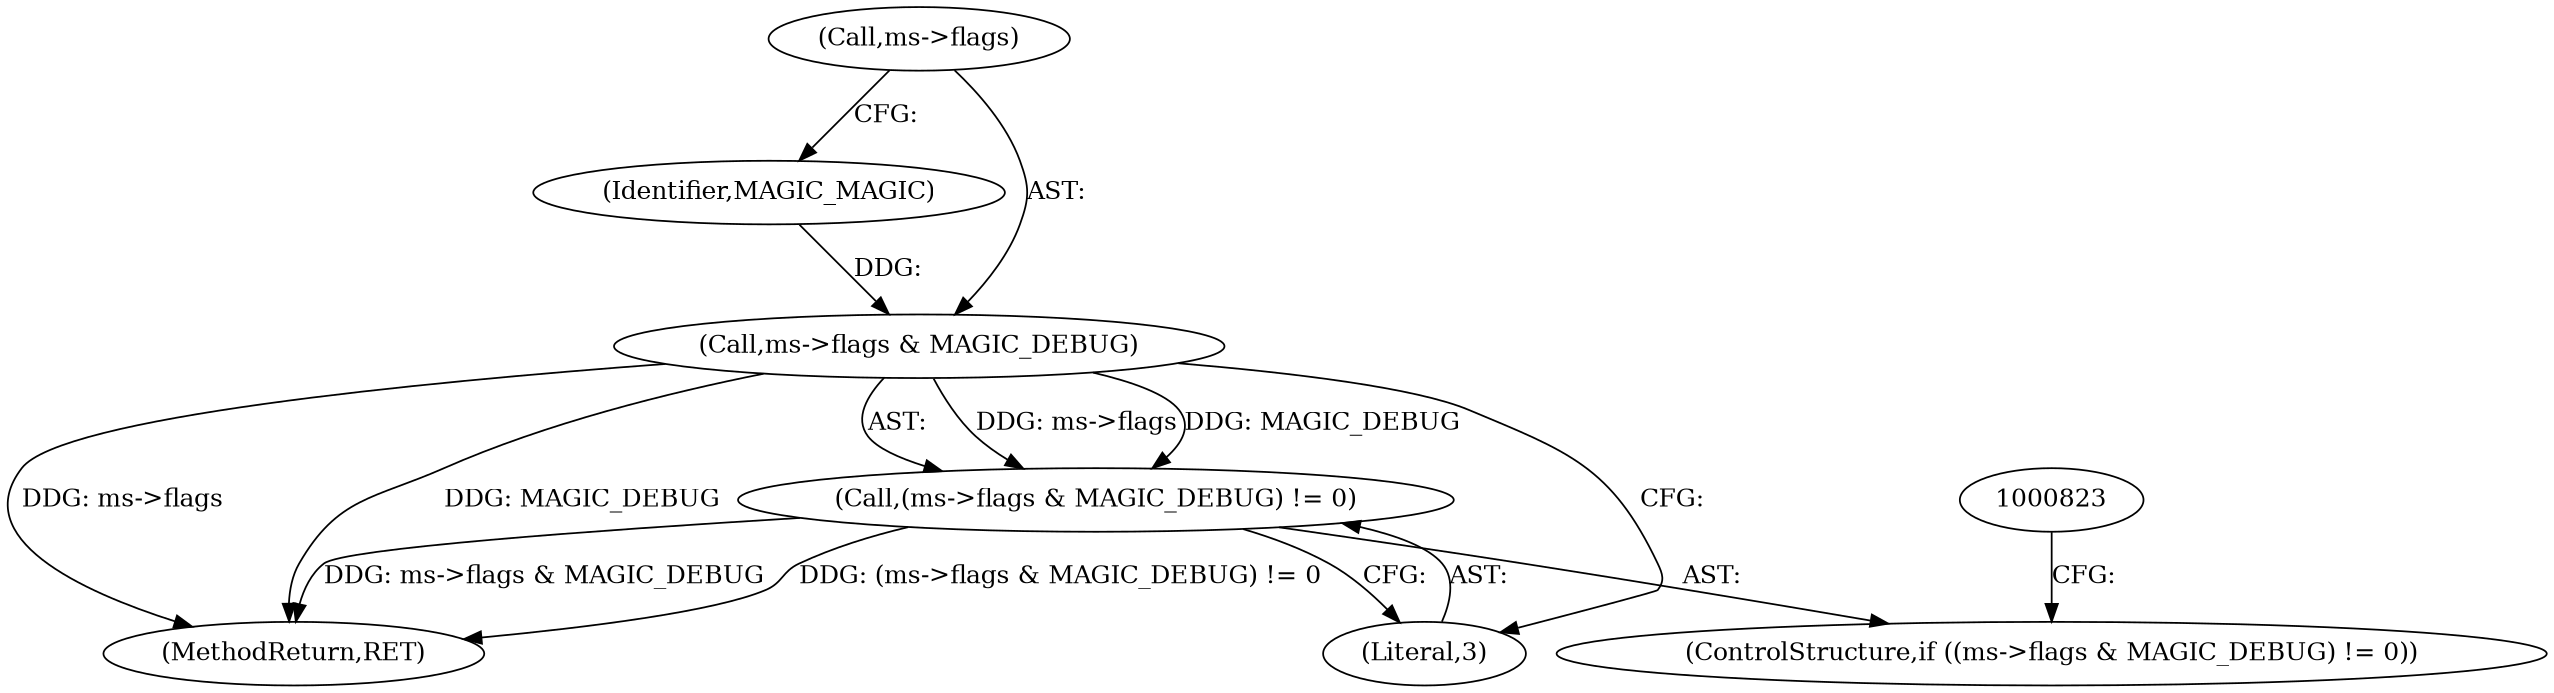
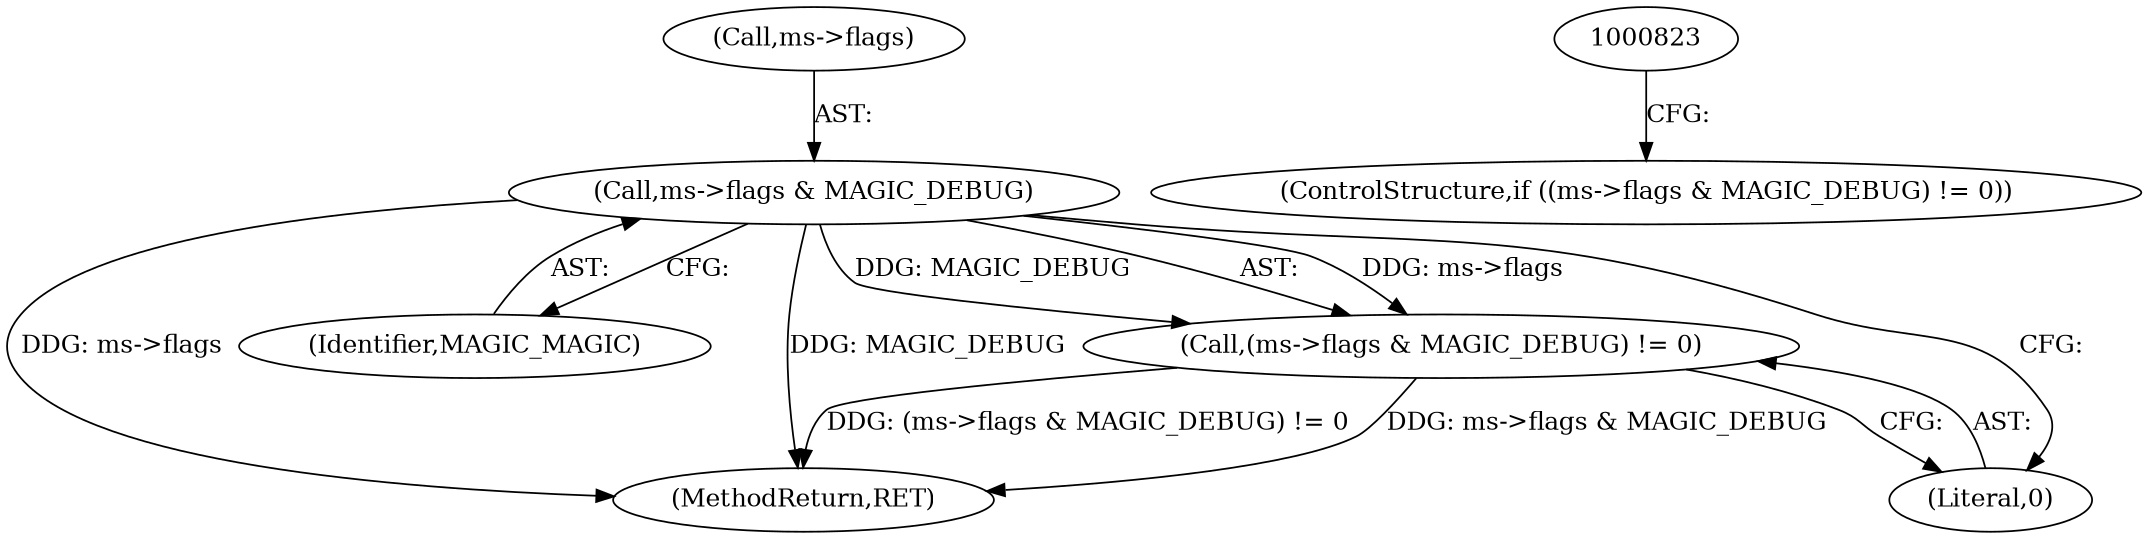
(851, 109) -> (653, 266)
(892, 269) -> (584, 269)
(1575, 572) -> none
(1424, 654) -> (1991, 500)
